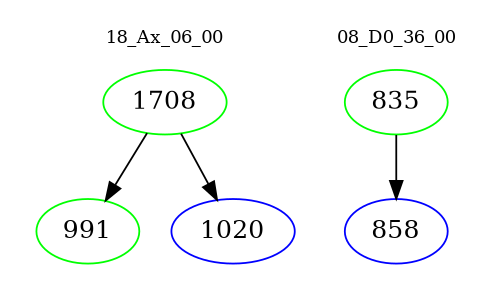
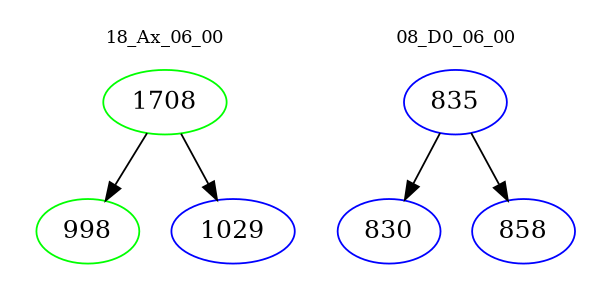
(397, 39) -> (456, 39)
(396, 102) -> (455, 102)
(88, 231) -> (88, 231)
(233, 231) -> (233, 231)
none -> (389, 231)
